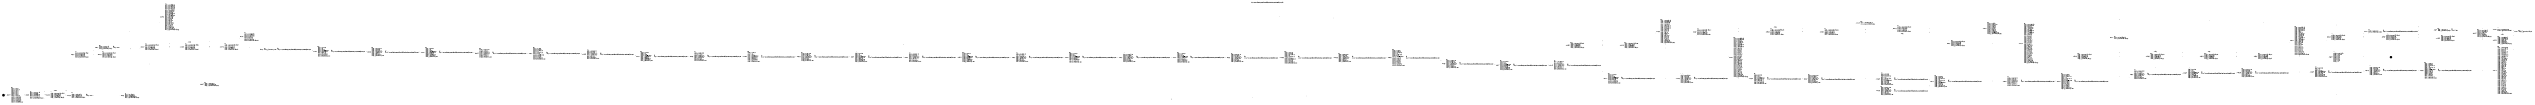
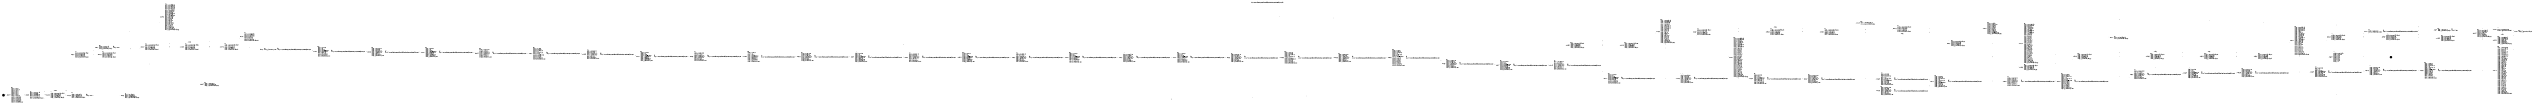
none -> (2029, 68)
